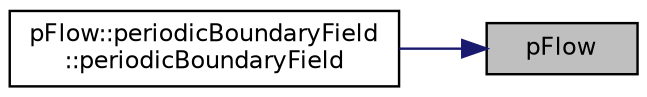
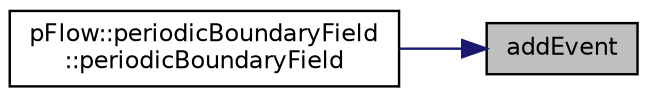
(562, 49) -> (562, 49)
